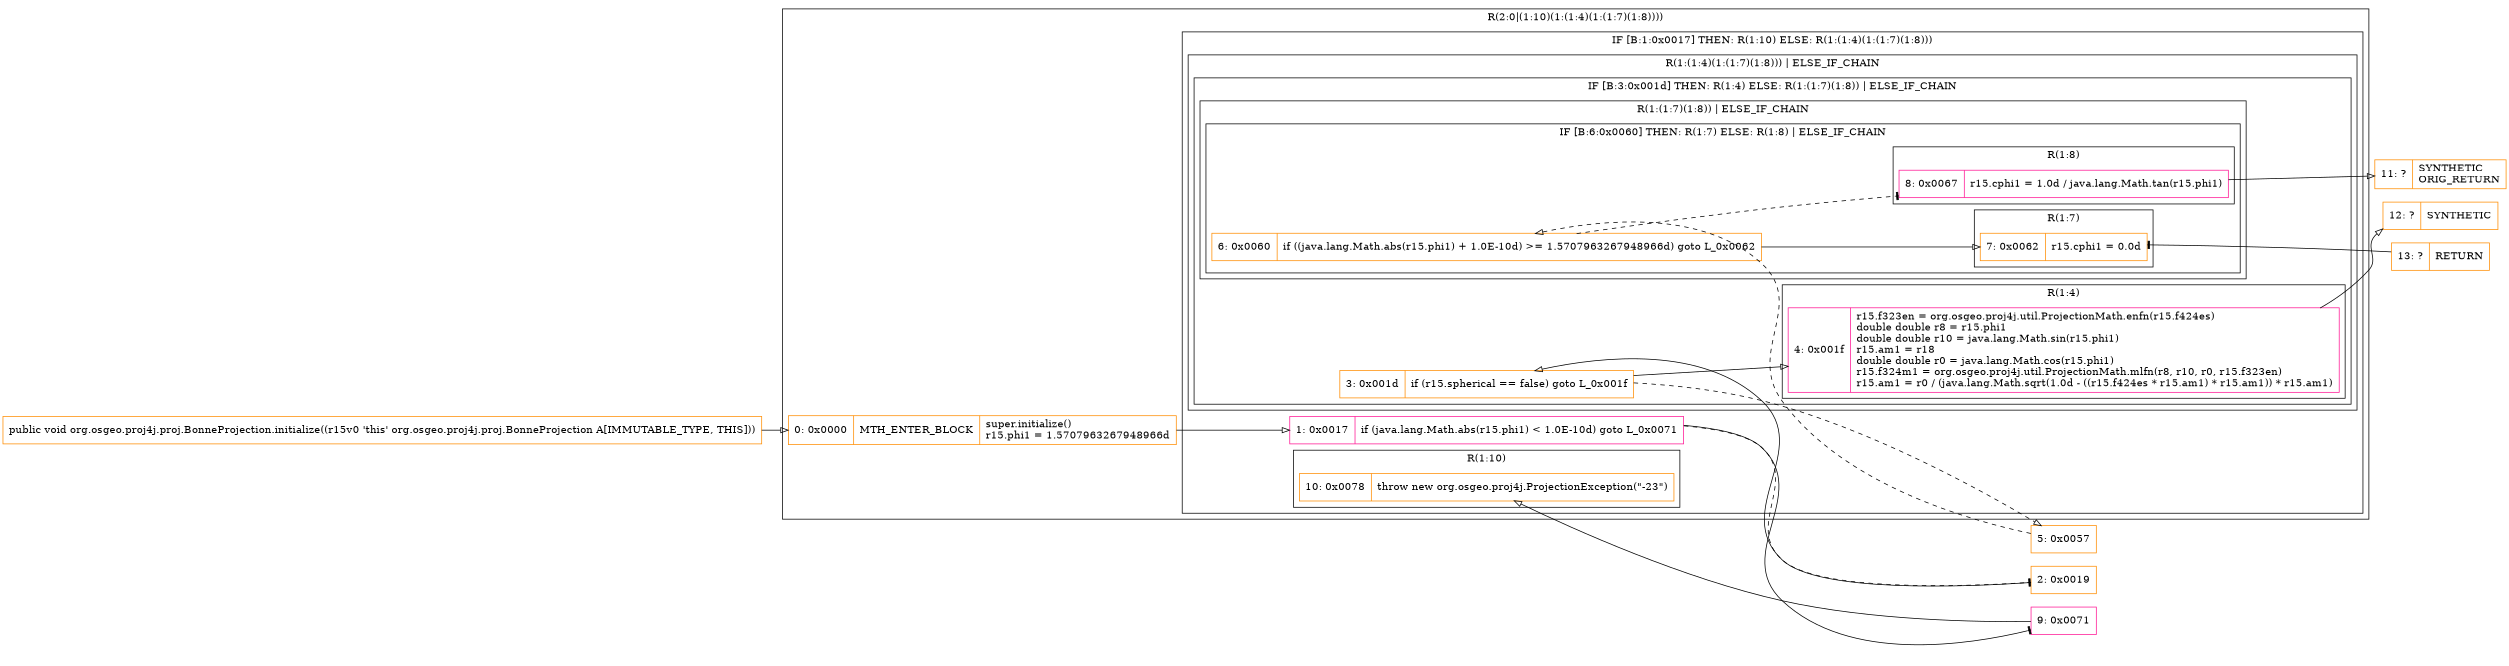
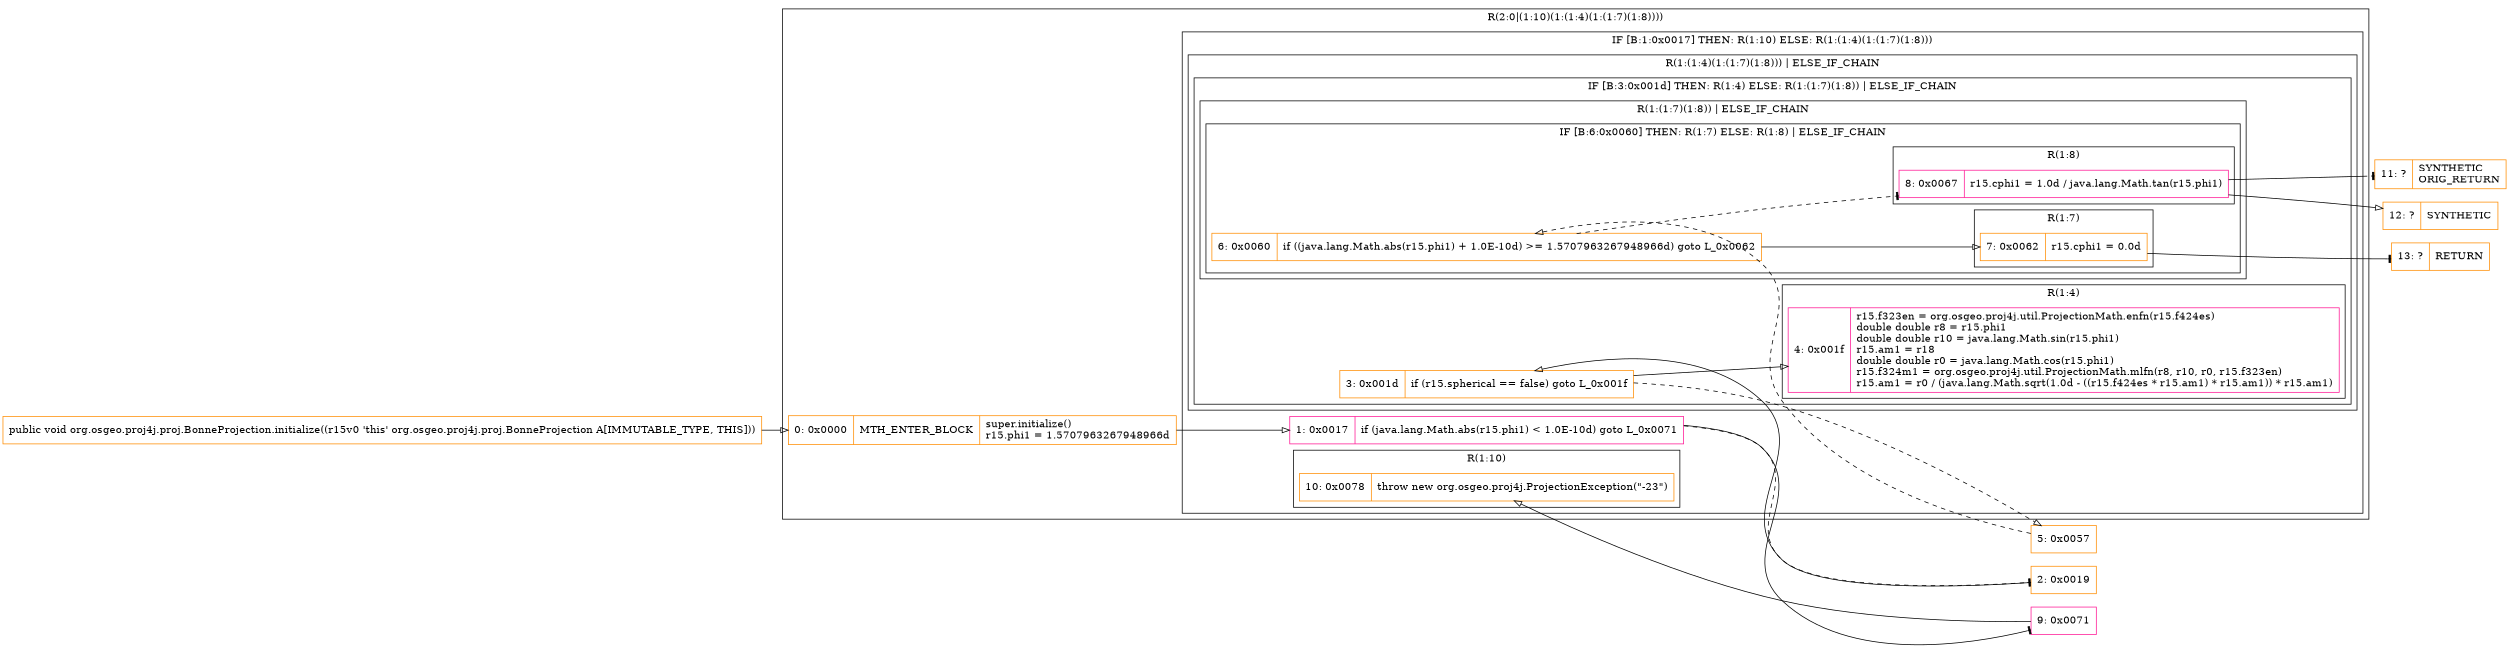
(2298, 178) -> (2298, 178)
(2271, 247) -> (2267, 257)
(2361, 278) -> (2302, 201)
